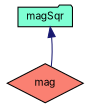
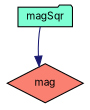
(52, 52) -> (39, 41)
